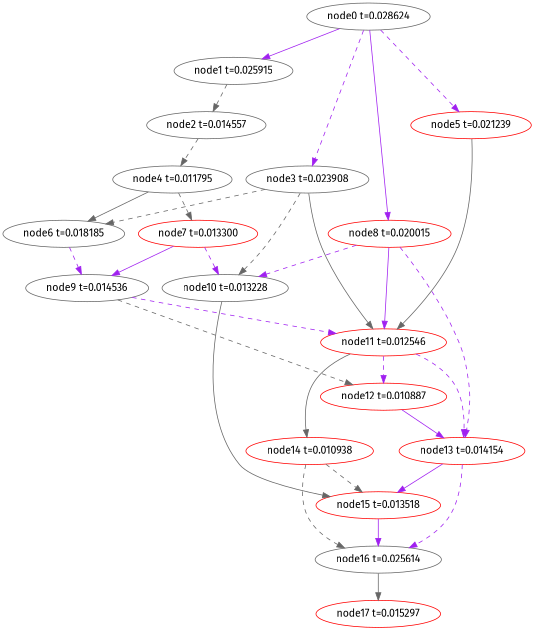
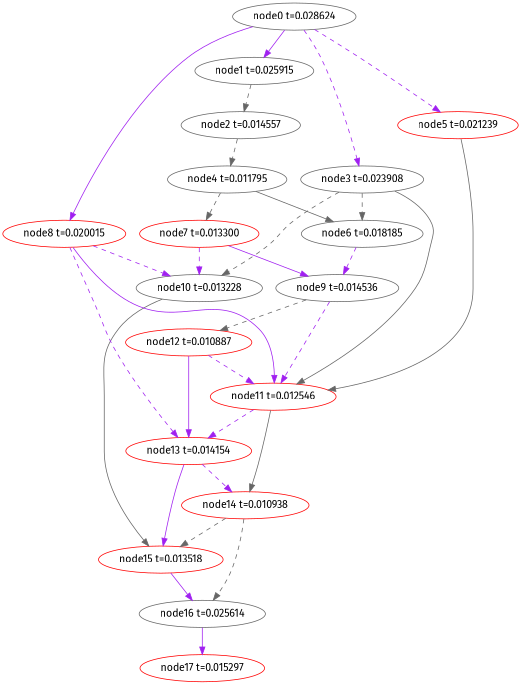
(384, 366) -> (228, 367)
(452, 512) -> (214, 476)
(378, 583) -> (202, 637)
